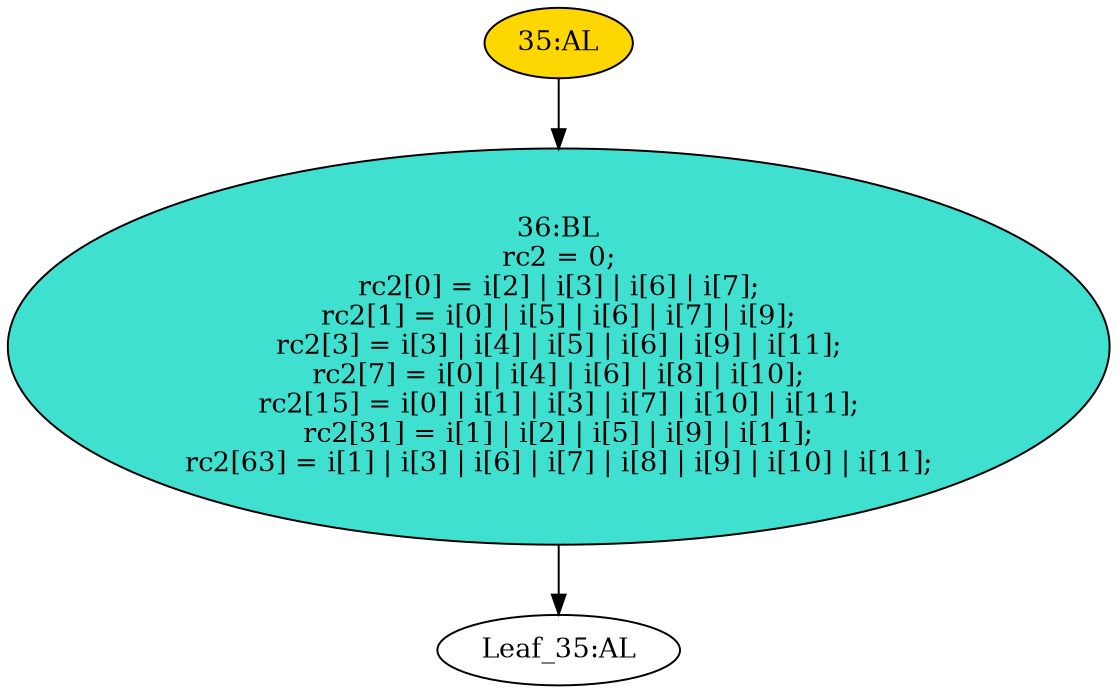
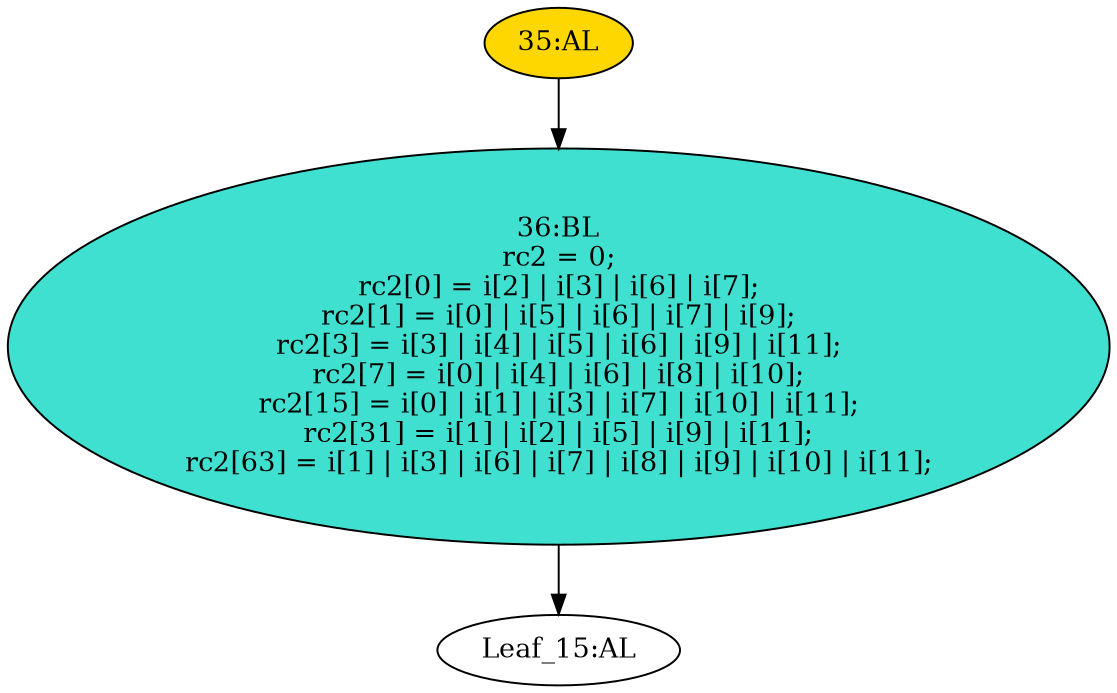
(559, 650) -> (559, 650)
